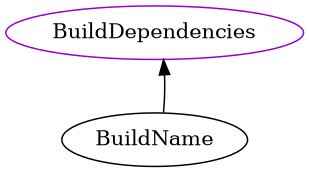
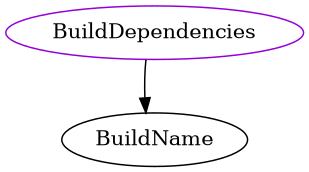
(165, 94) -> (145, 79)
